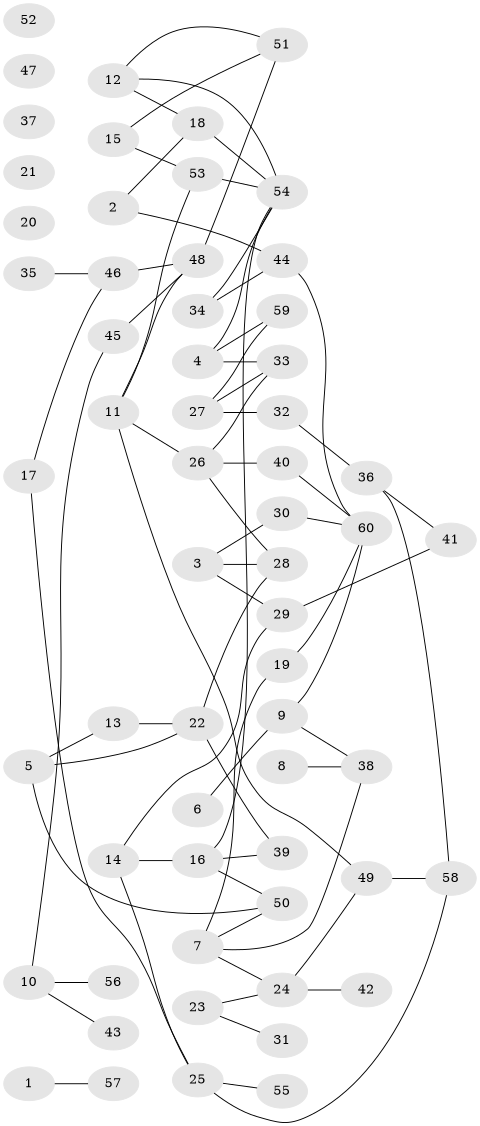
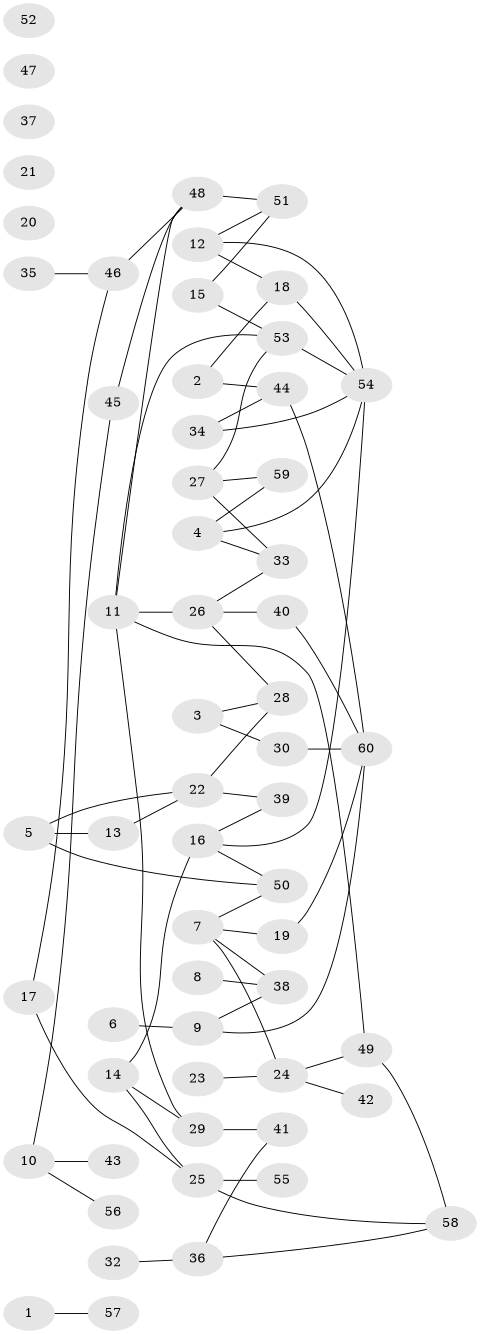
(233, 412) -> (238, 420)
(240, 590) -> (142, 864)
(282, 1041) -> none
